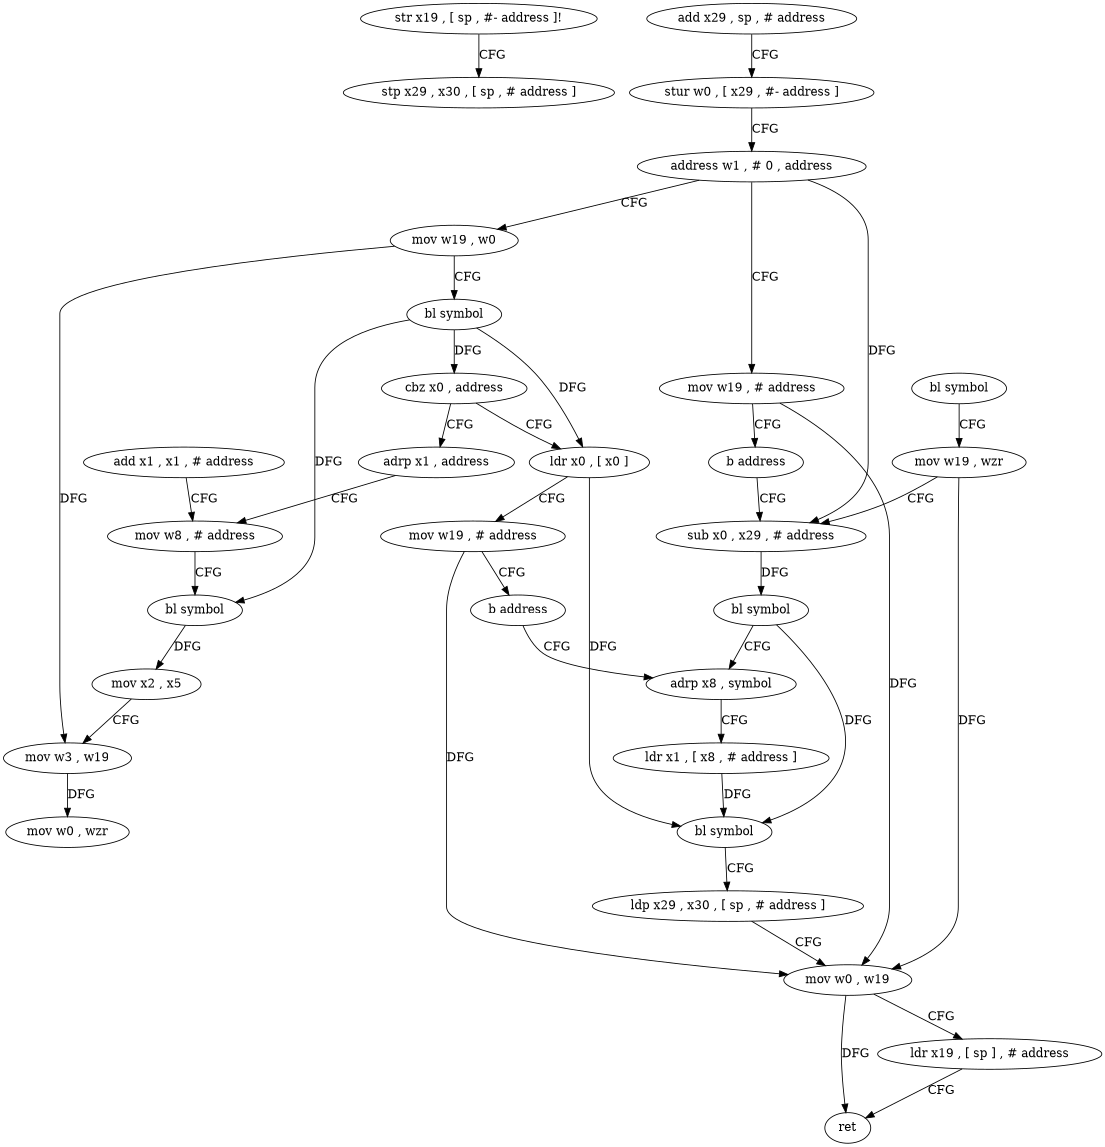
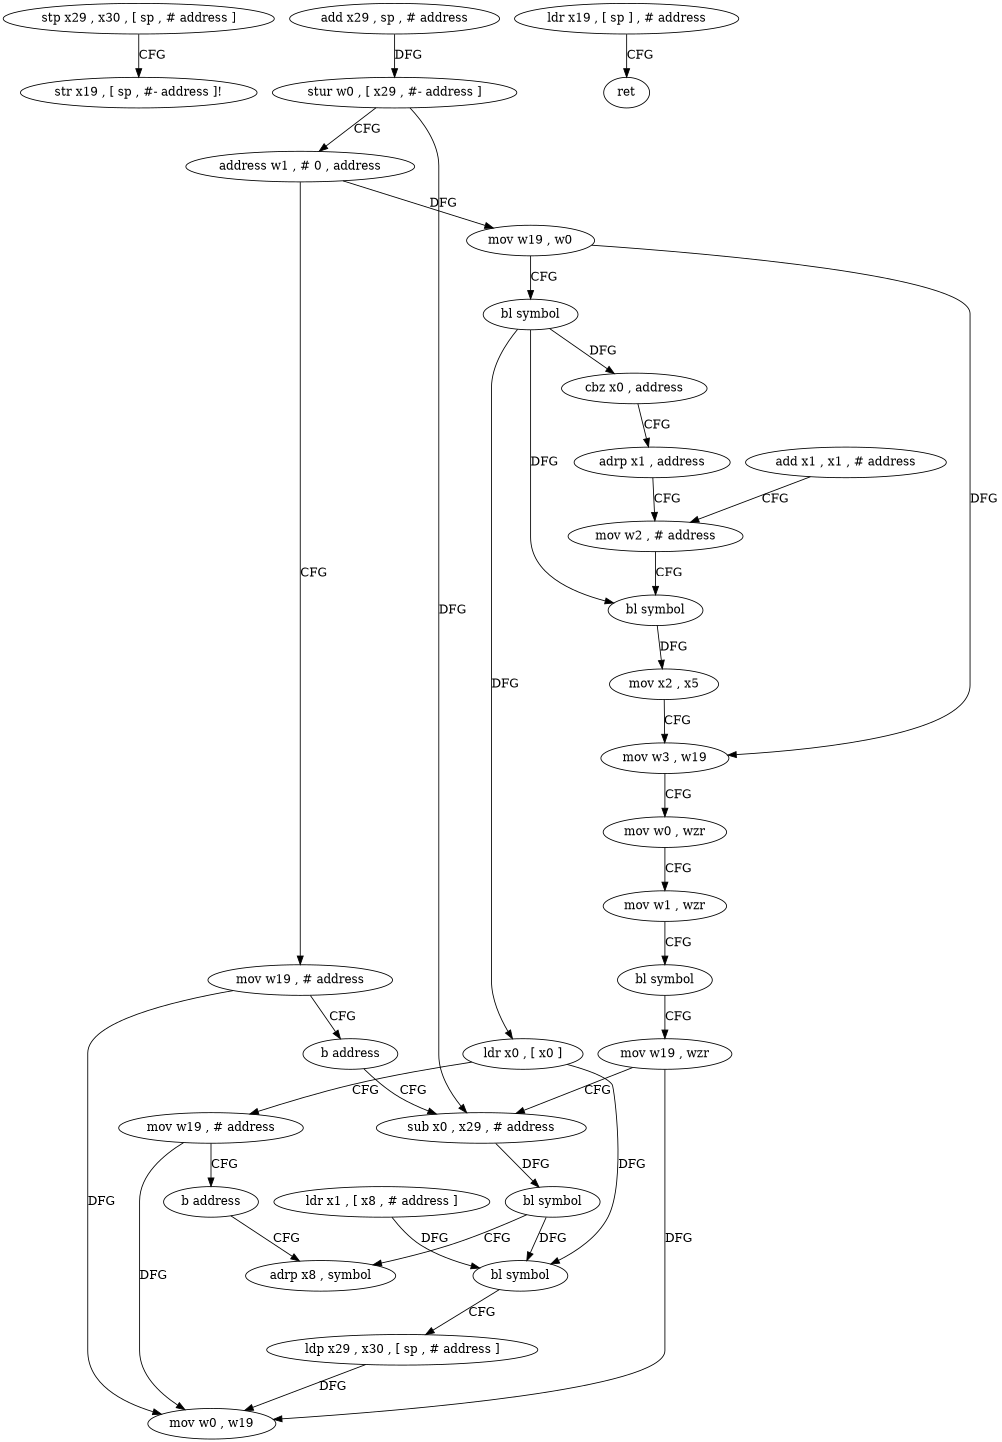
(479, 51) -> (139, 51)
(765, 56) -> (409, 56)
(634, 204) -> (443, 204)
(868, 346) -> (439, 606)
(514, 425) -> none
(195, 536) -> (656, 536)
(721, 717) -> none
(82, 795) -> (679, 795)
none -> (665, 906)
(809, 943) -> (333, 1387)
(914, 1015) -> none
(841, 1050) -> none
